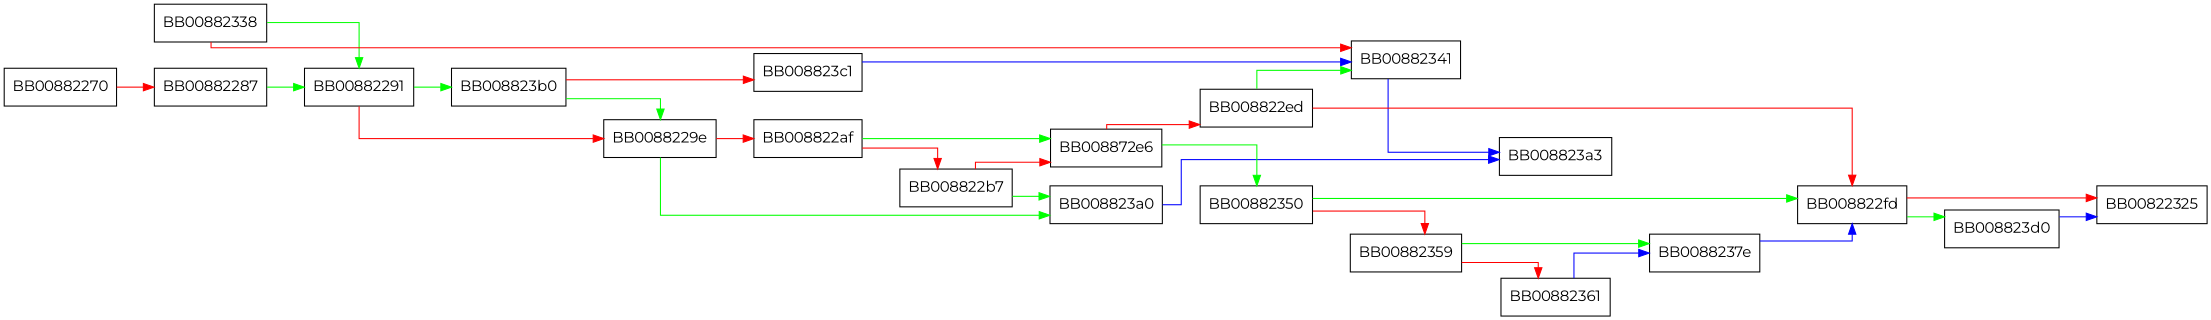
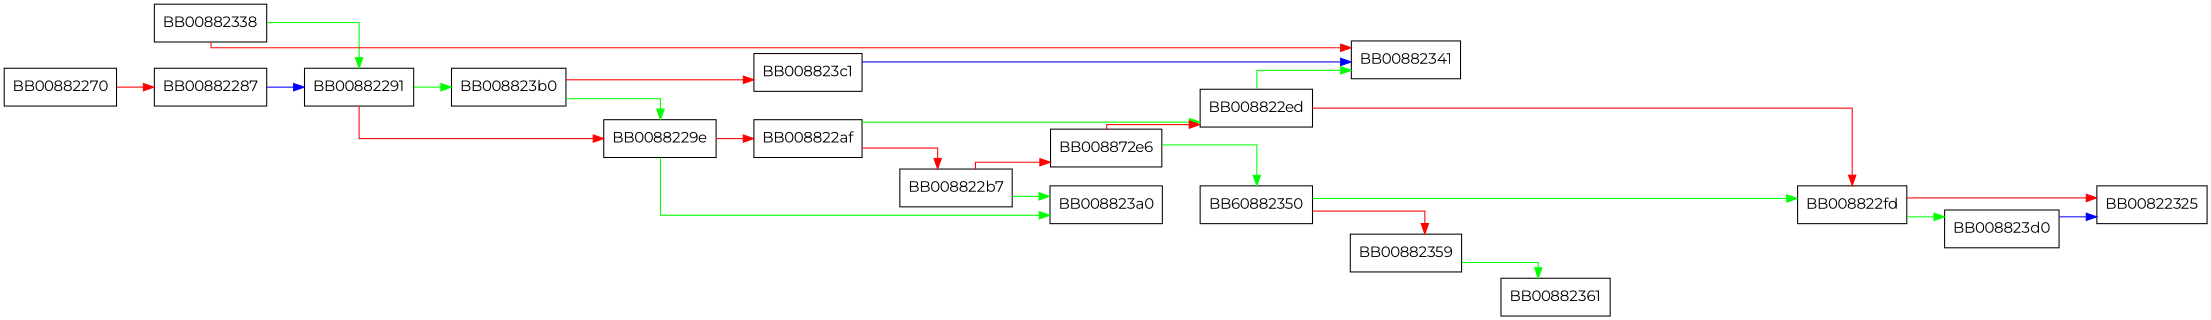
(280, 87) -> (280, 87)
(951, 139) -> (1026, 122)
(1556, 156) -> none
(1256, 205) -> (1256, 205)
(1705, 253) -> none
(1503, 262) -> (1503, 262)
